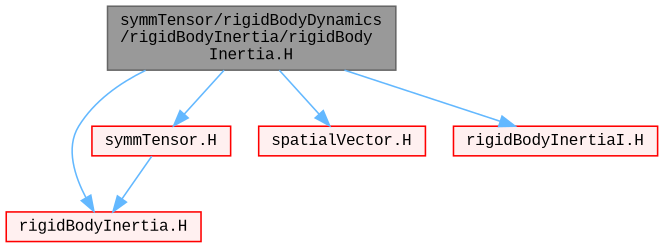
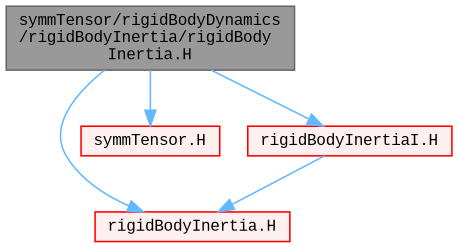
(342, 141) -> none
(137, 178) -> (278, 180)
